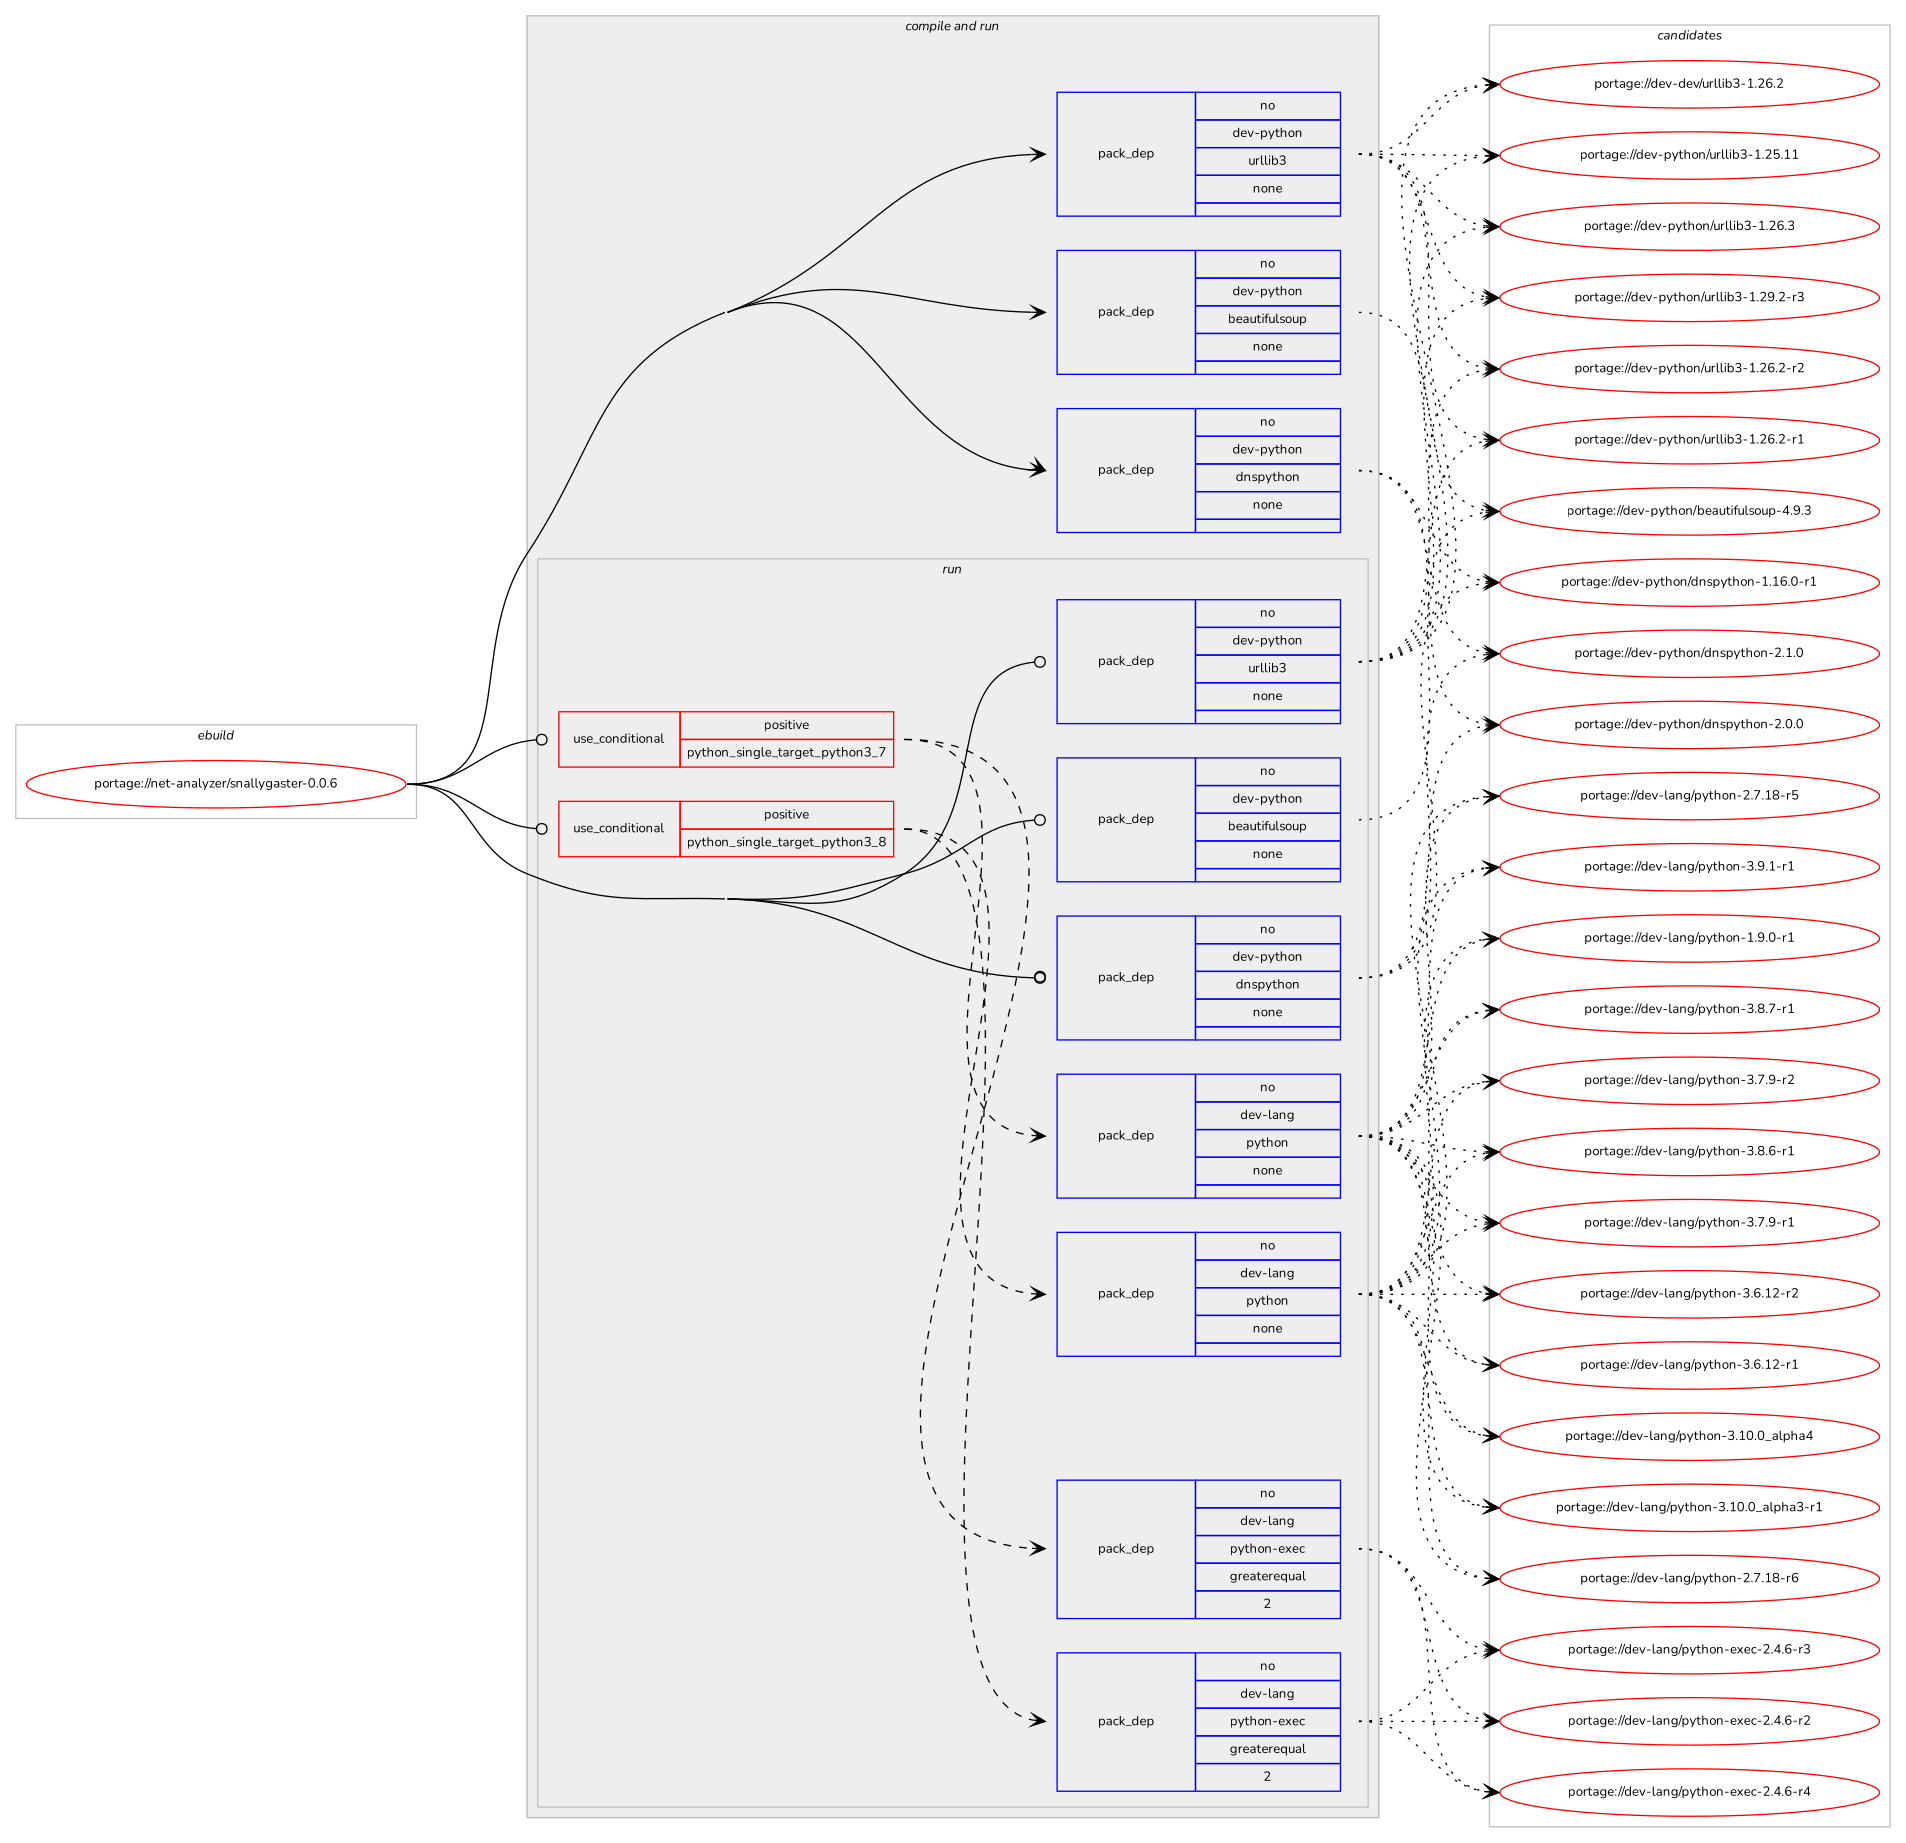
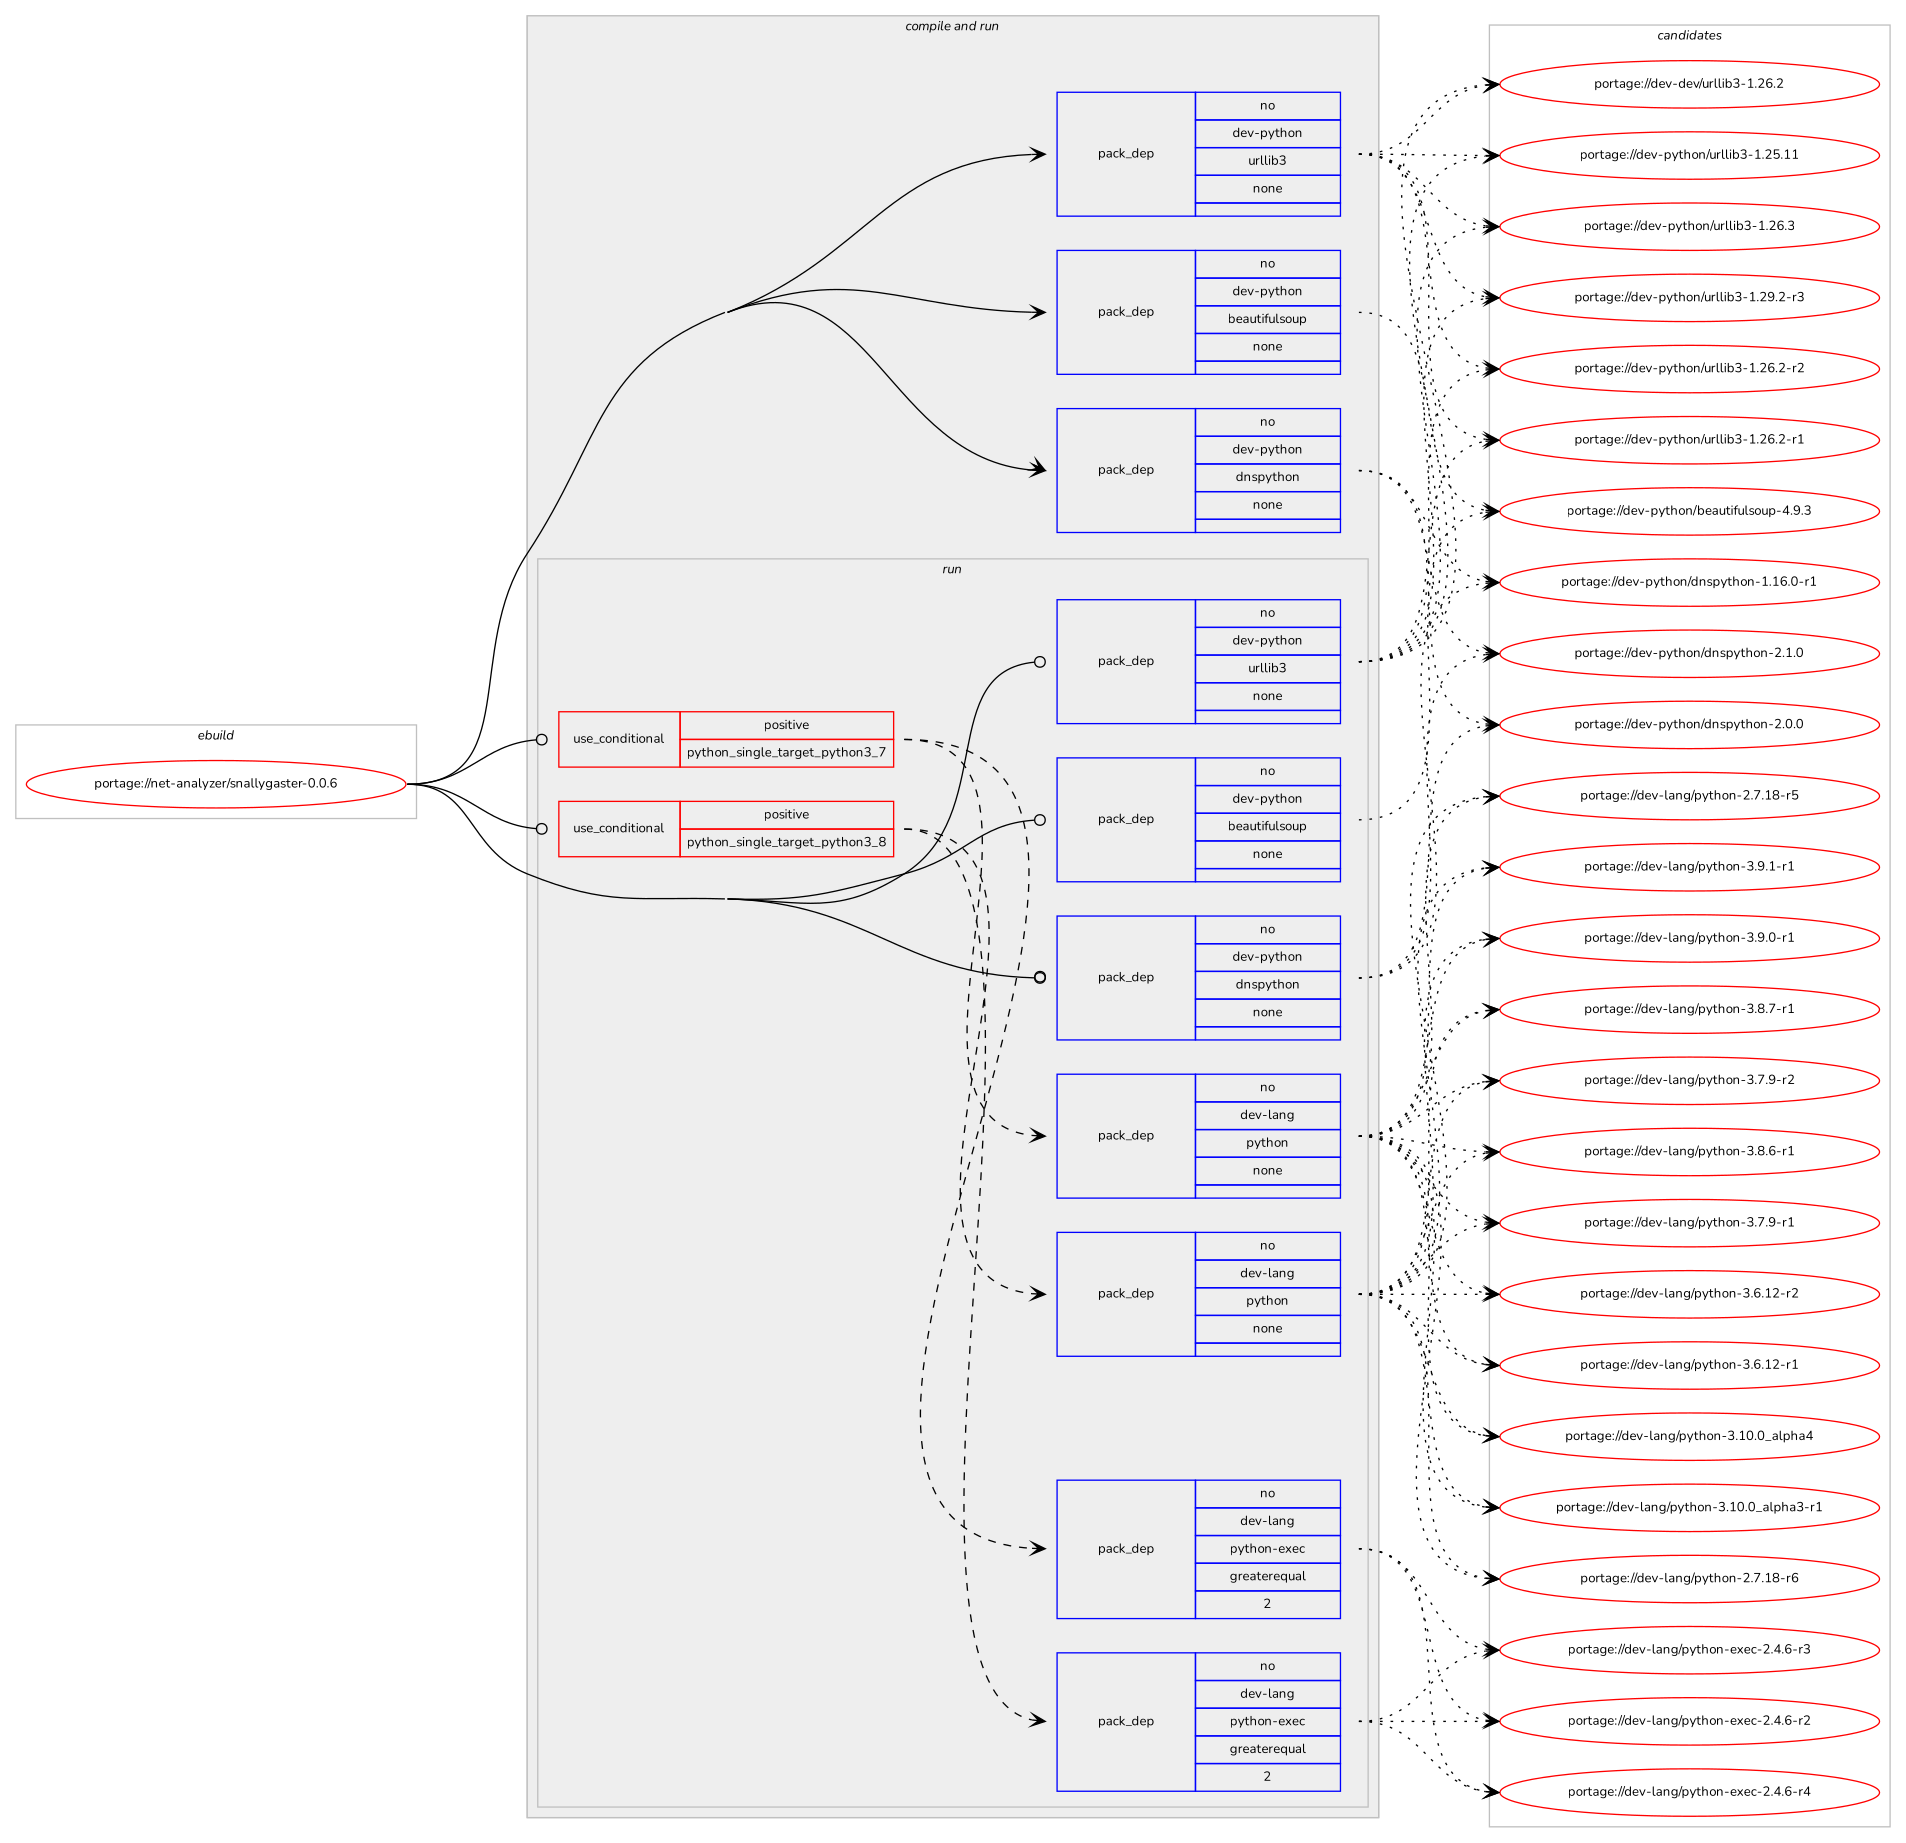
(1690, 938) -> (1690, 938)
